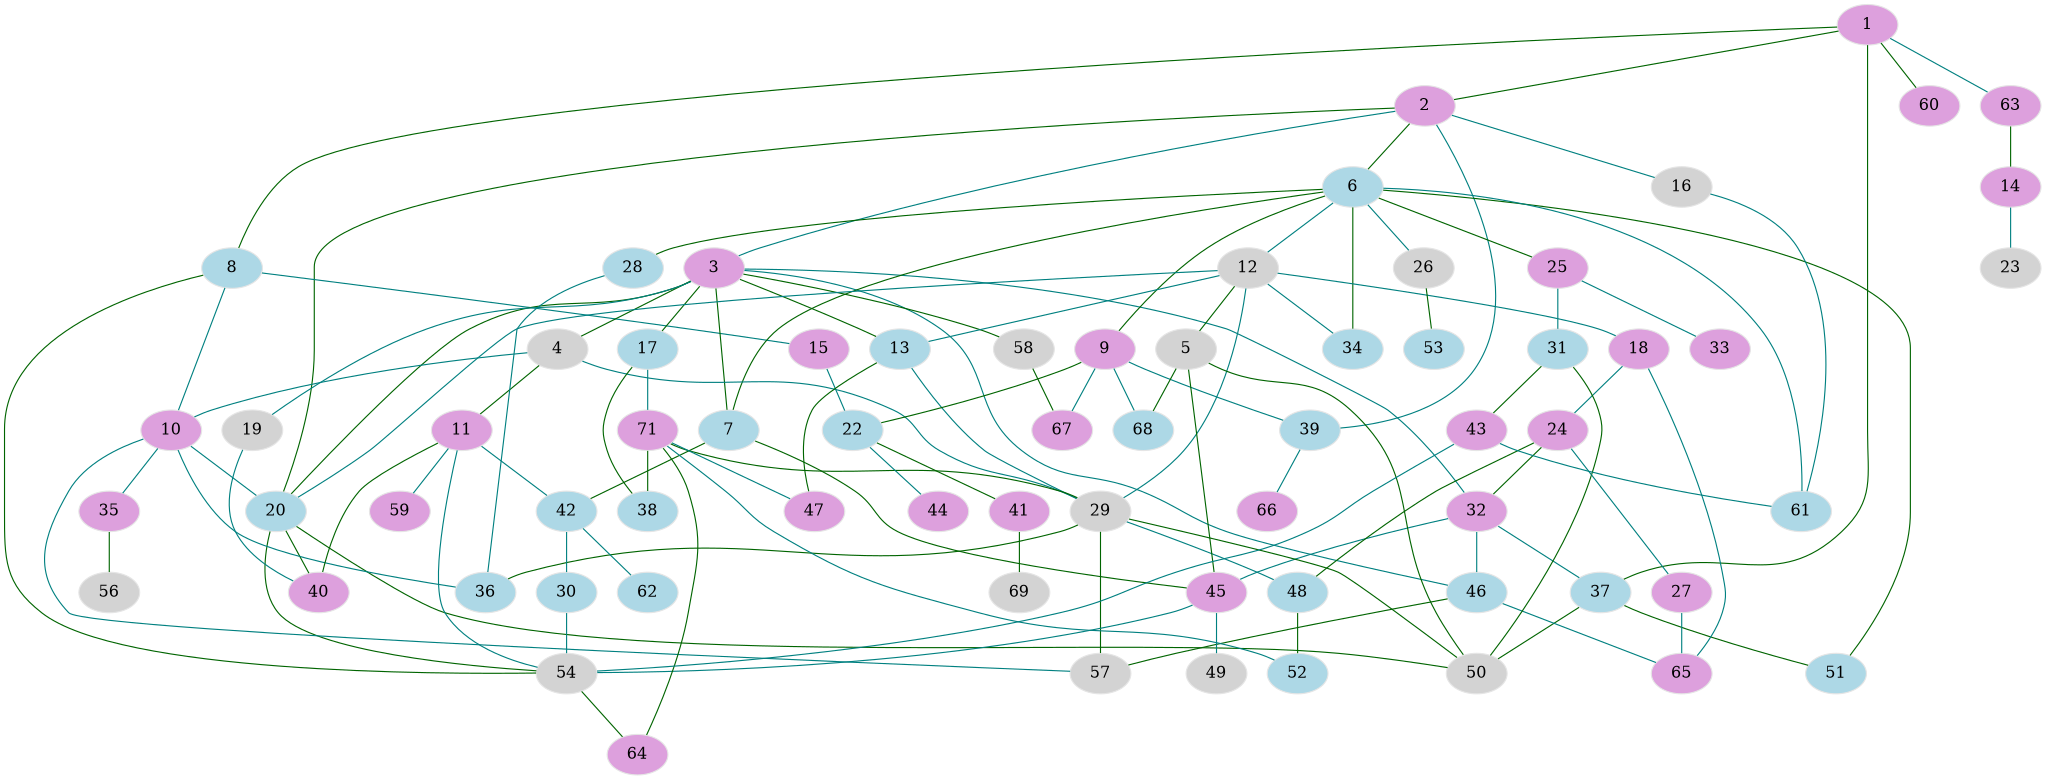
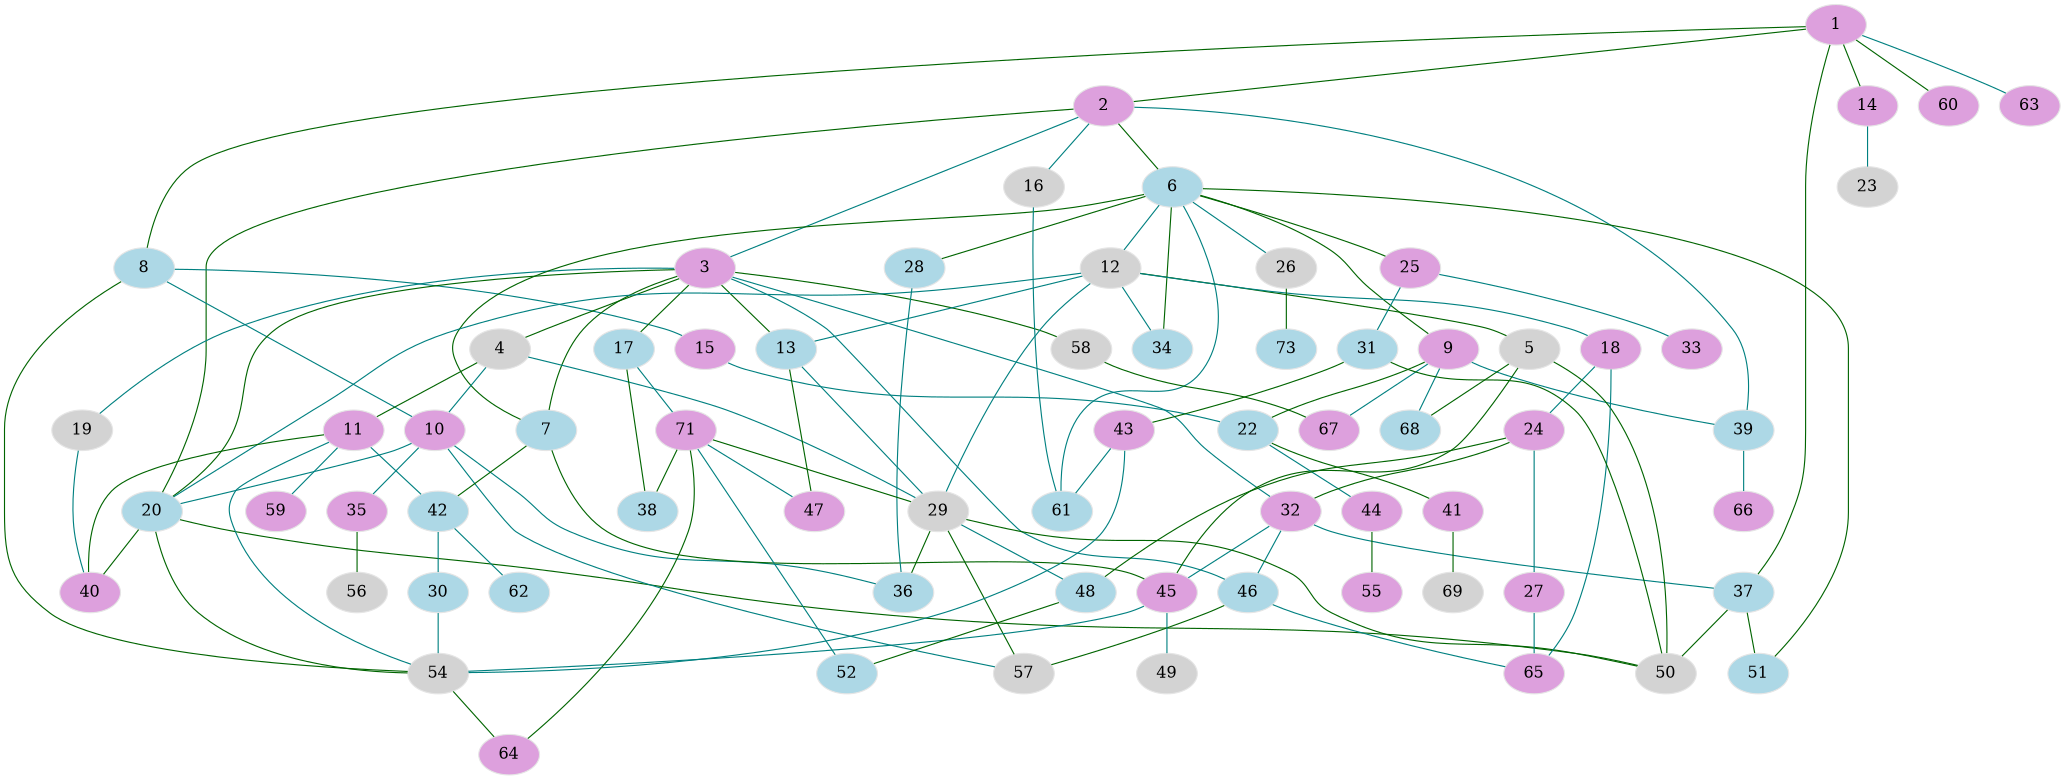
(2011, 147) -> (1852, 65)
(1434, 349) -> (1286, 349)
none -> (1372, 592)
